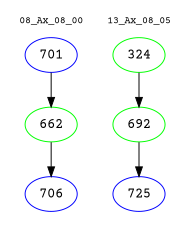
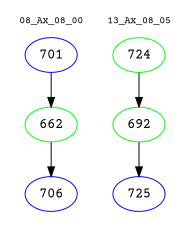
(139, 55) -> (139, 55)
